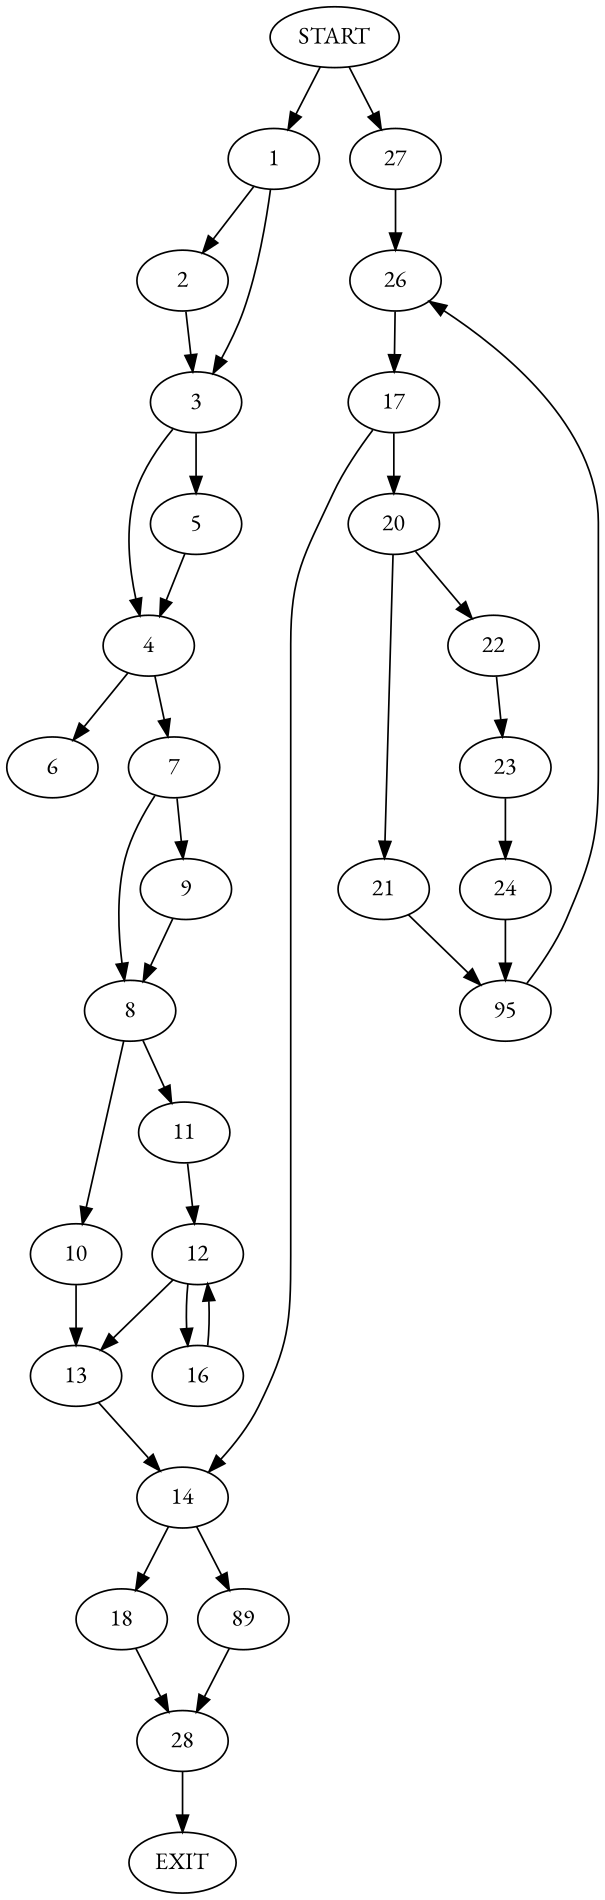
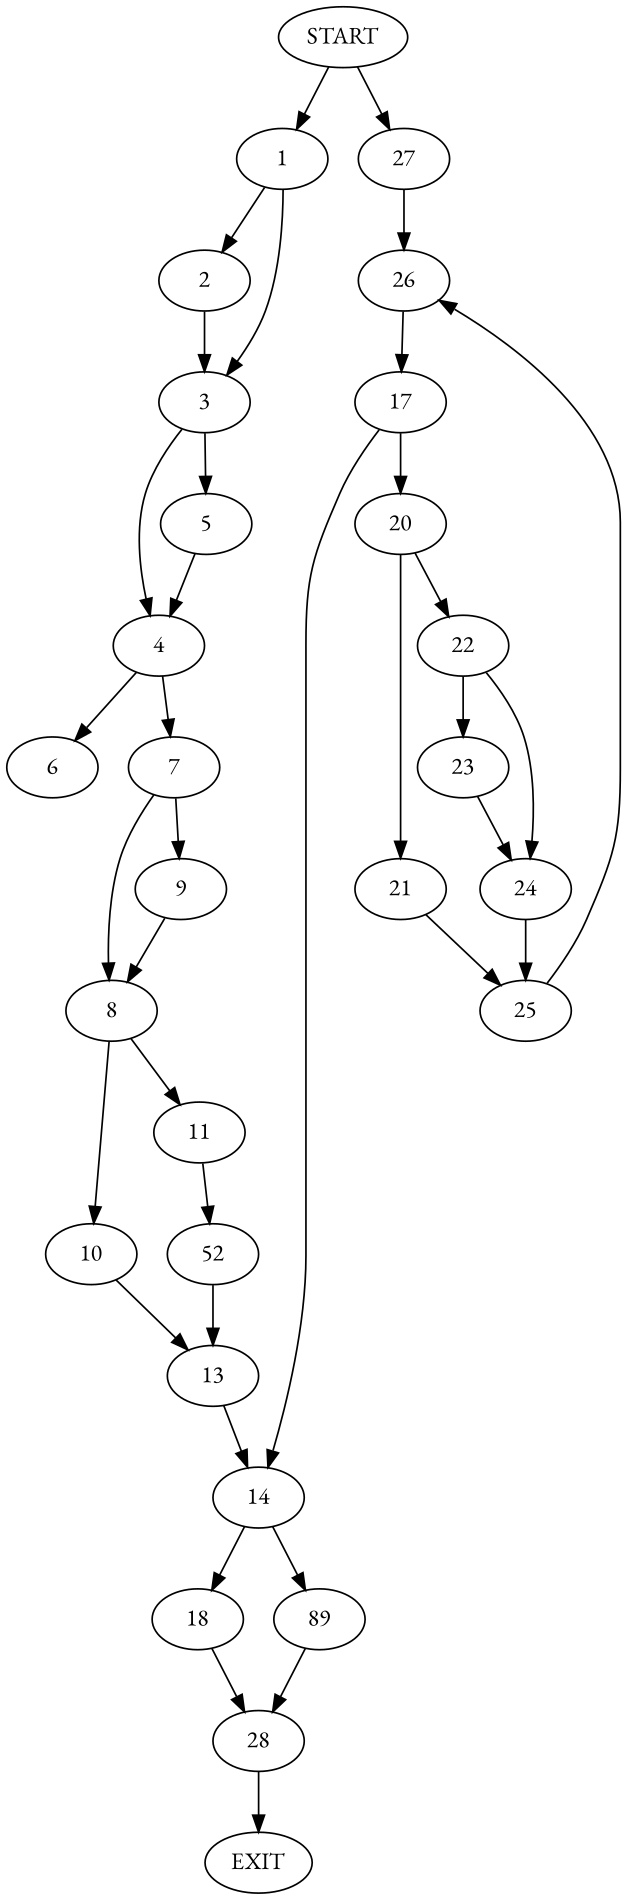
none -> (528, 752)
(505, 1011) -> (526, 1011)
(198, 1254) -> (213, 1254)
(198, 1376) -> none
